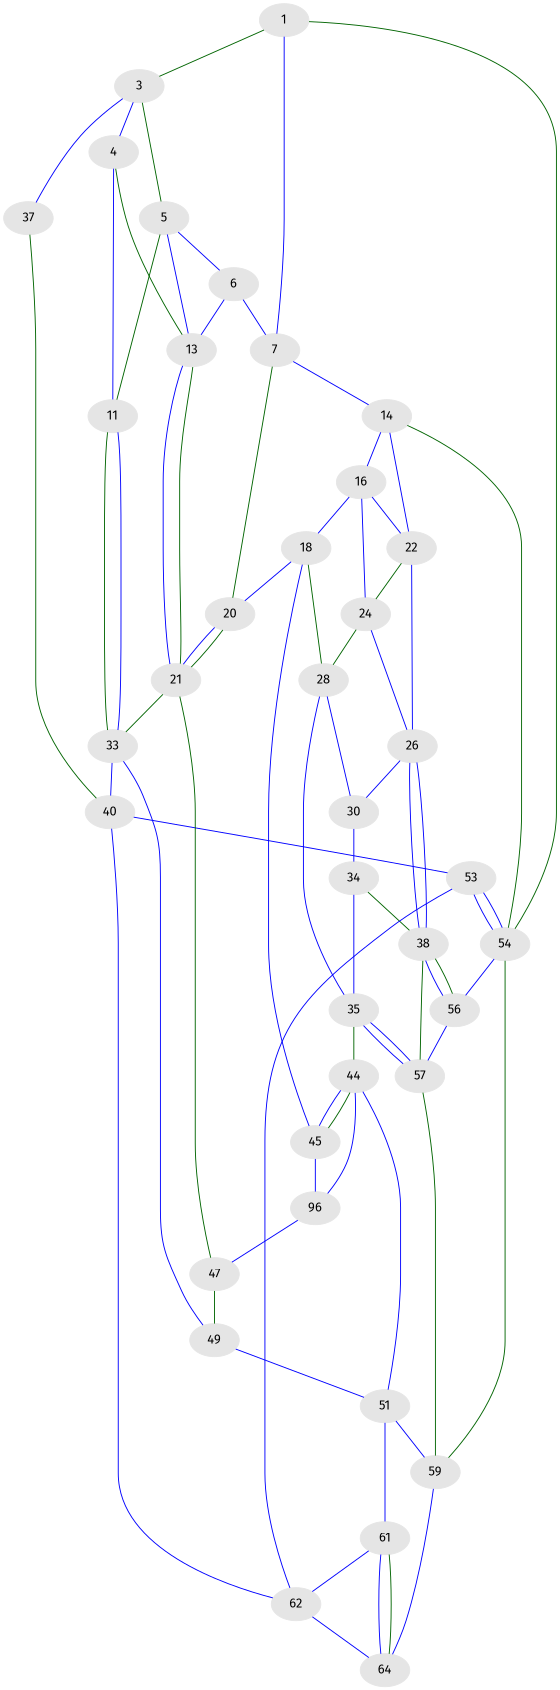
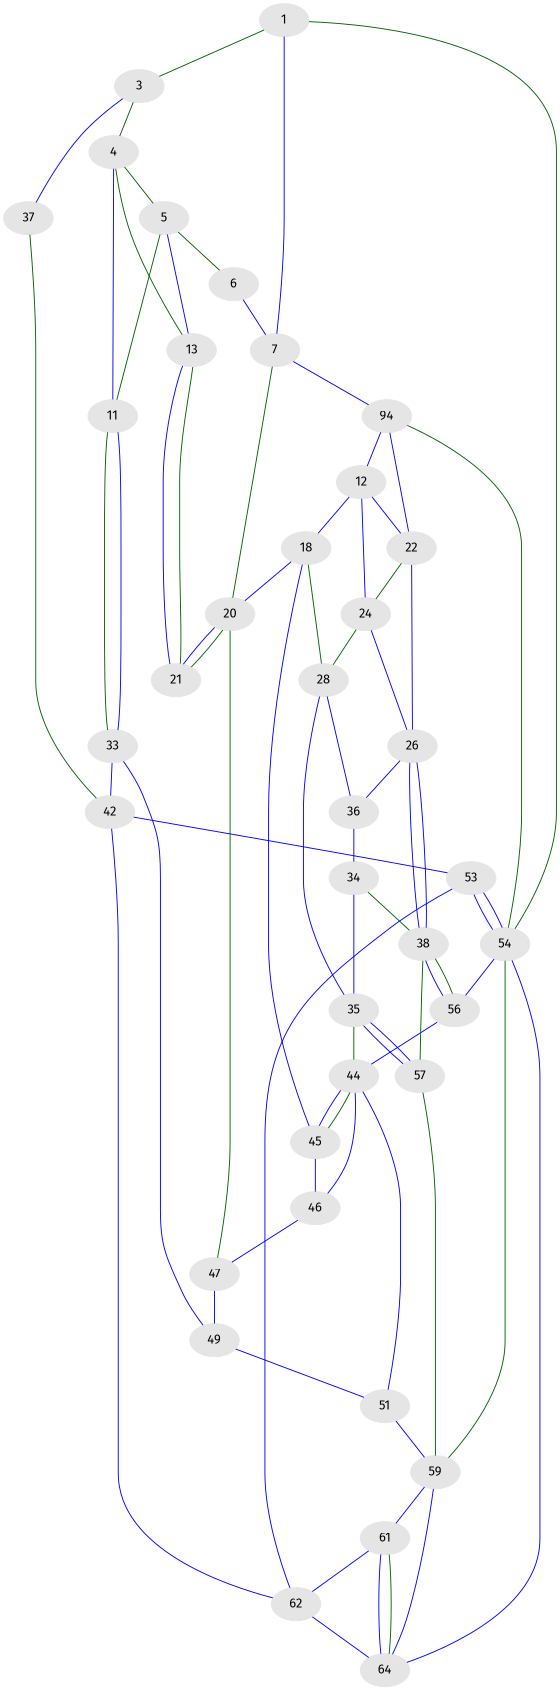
(126, 119) -> (126, 119)
(152, 152) -> (139, 185)
(199, 251) -> (199, 251)
(213, 317) -> none
(387, 416) -> (387, 416)
(361, 482) -> (361, 482)
(144, 713) -> none
(110, 812) -> (110, 812)
(354, 812) -> (354, 812)
(195, 977) -> (230, 945)
(437, 1043) -> (404, 1043)
(315, 1208) -> (315, 1208)
(214, 1307) -> (214, 1307)
none -> (540, 1344)
(385, 1472) -> (410, 1505)
